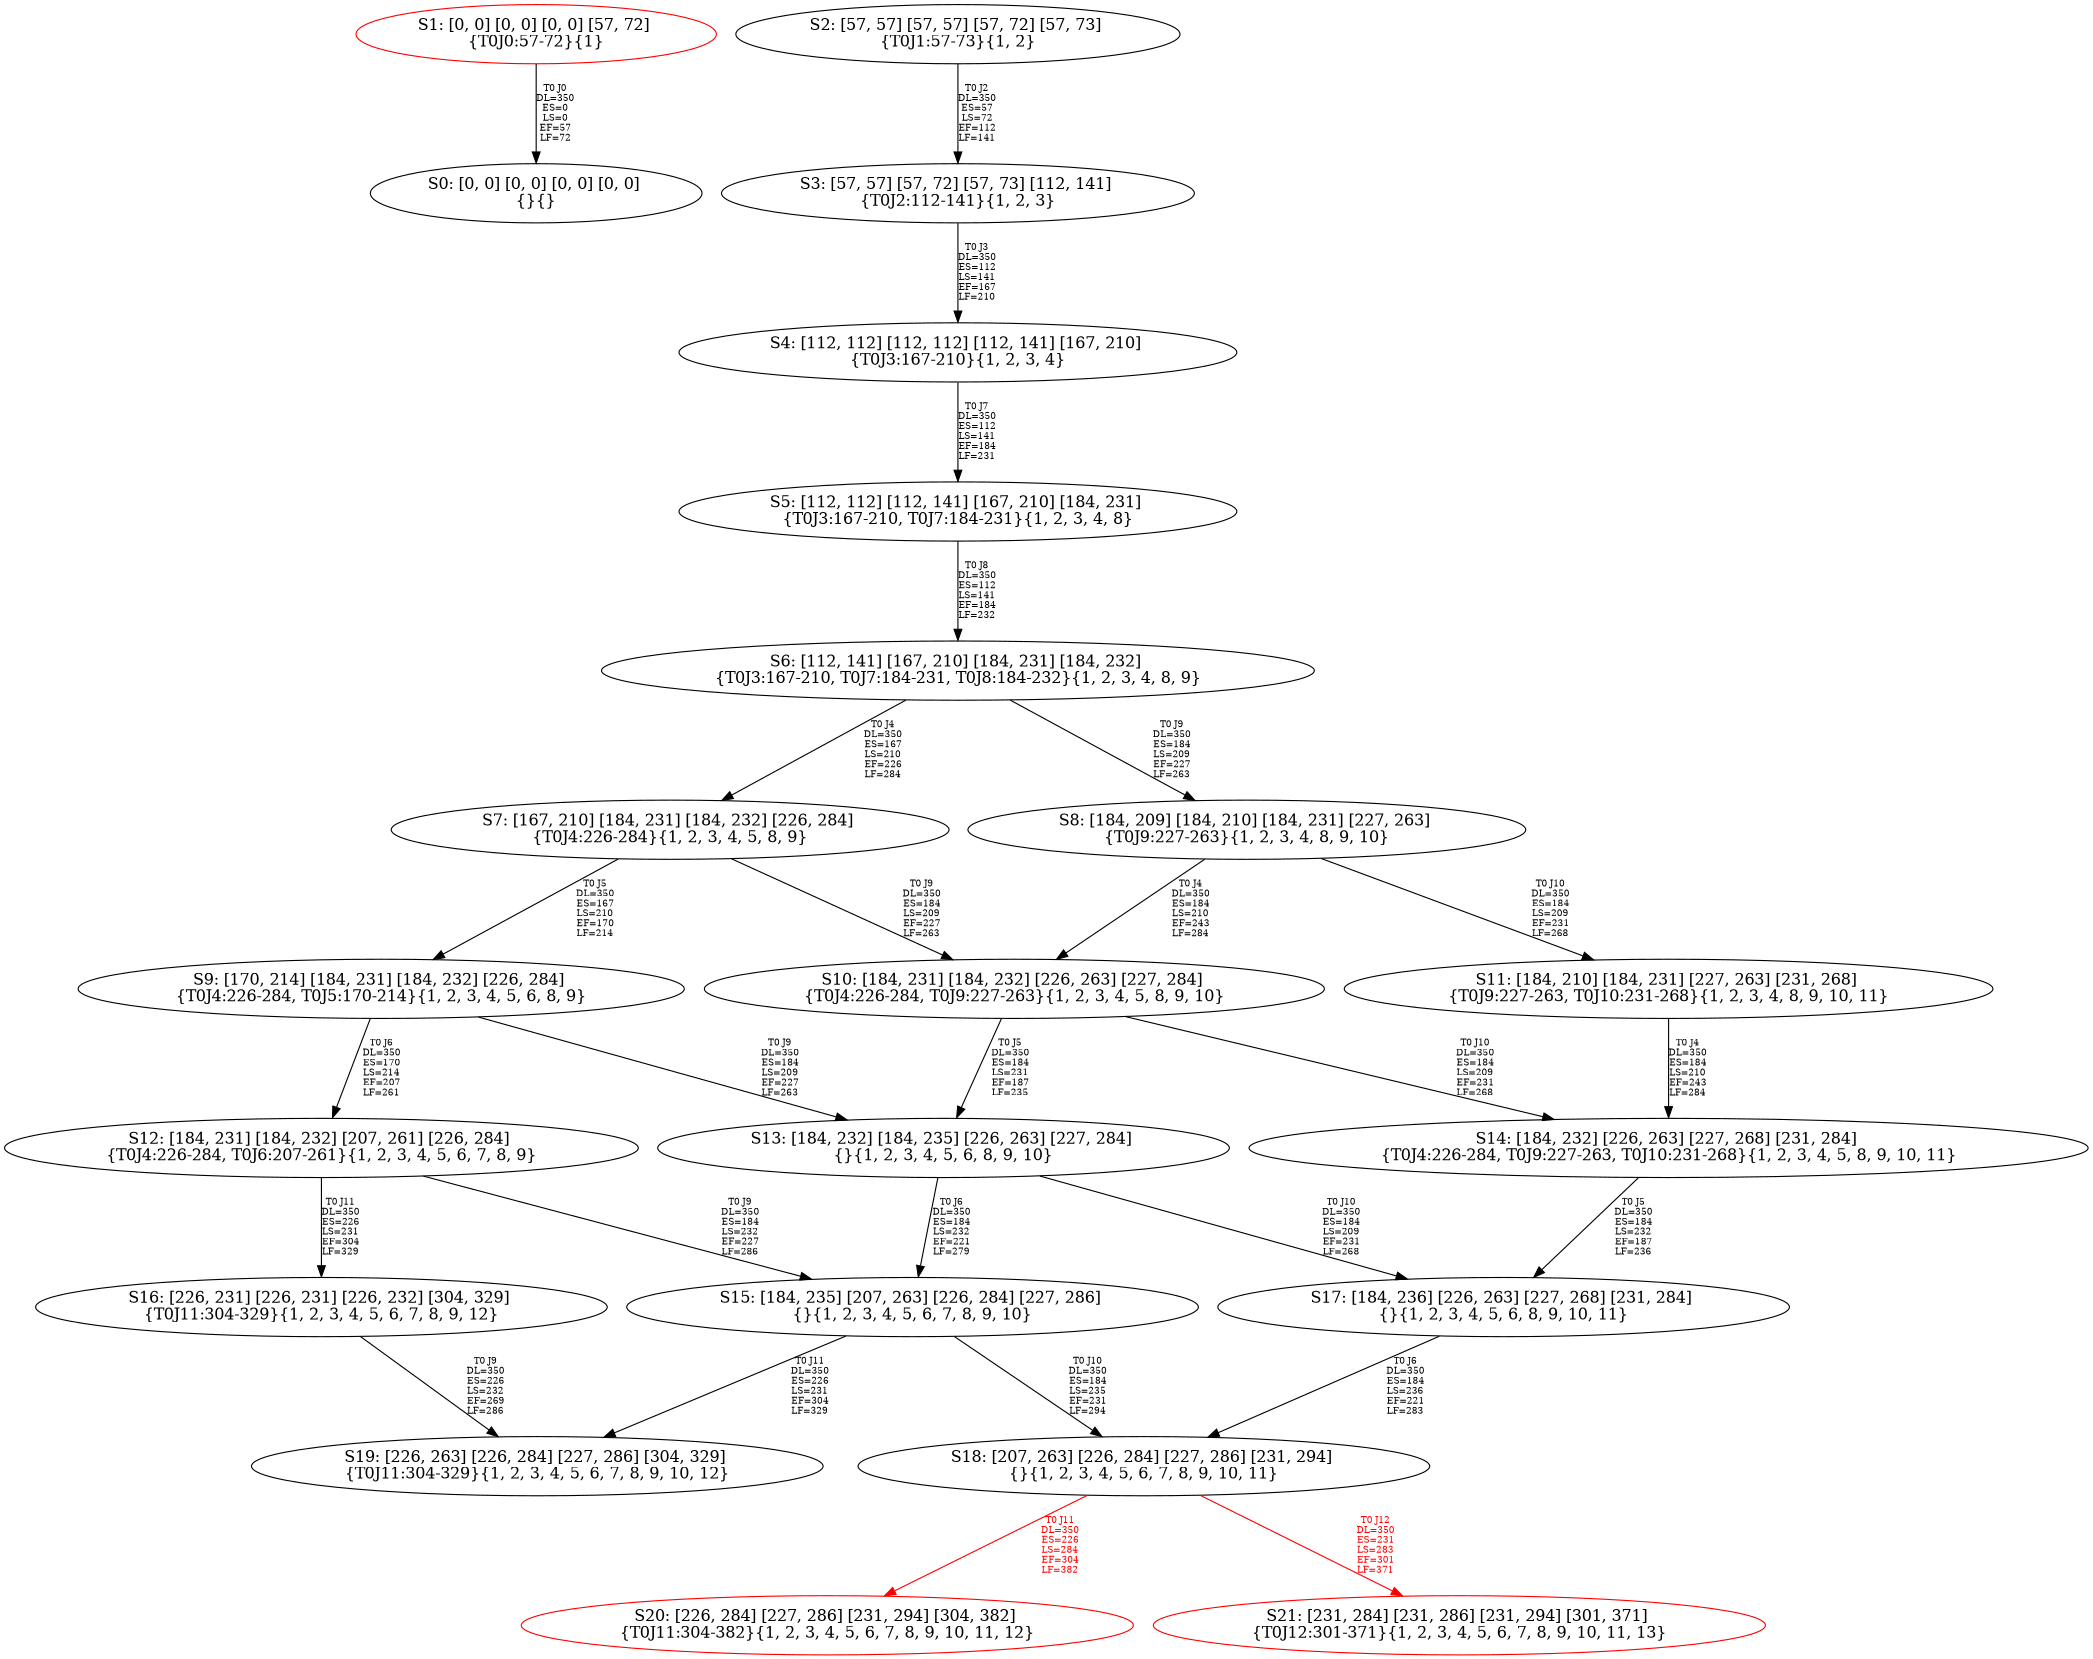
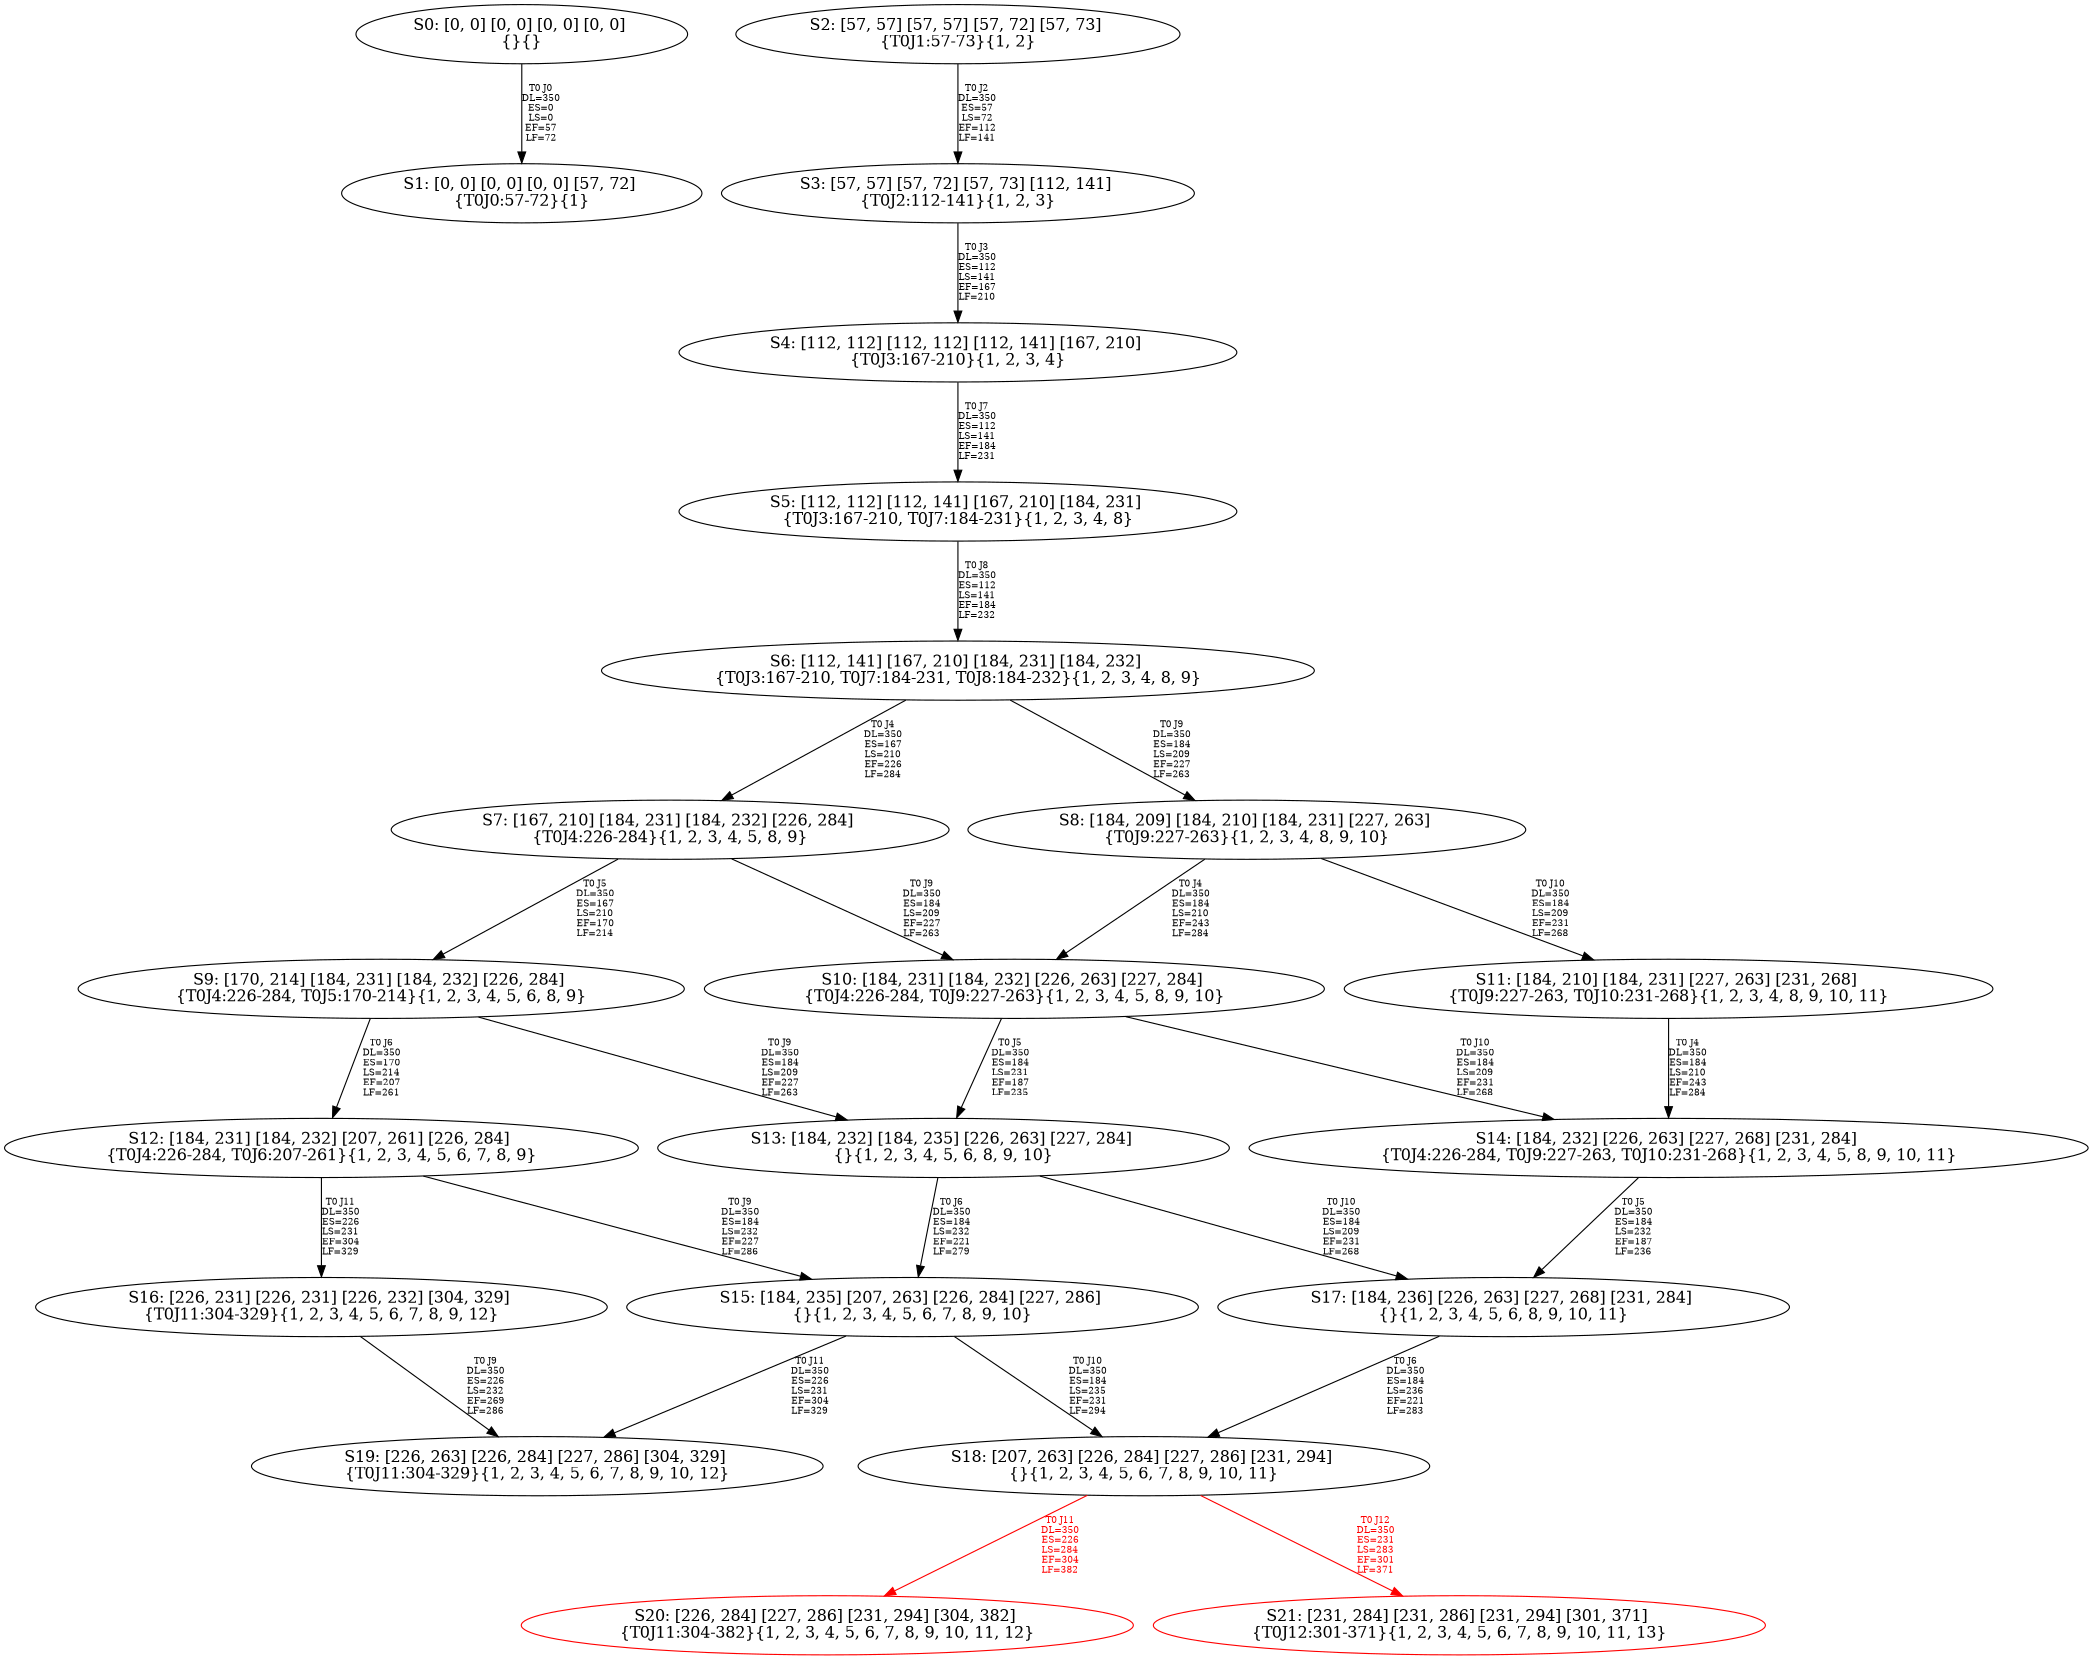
(536, 34) -> (522, 193)
(536, 108) -> (522, 108)
